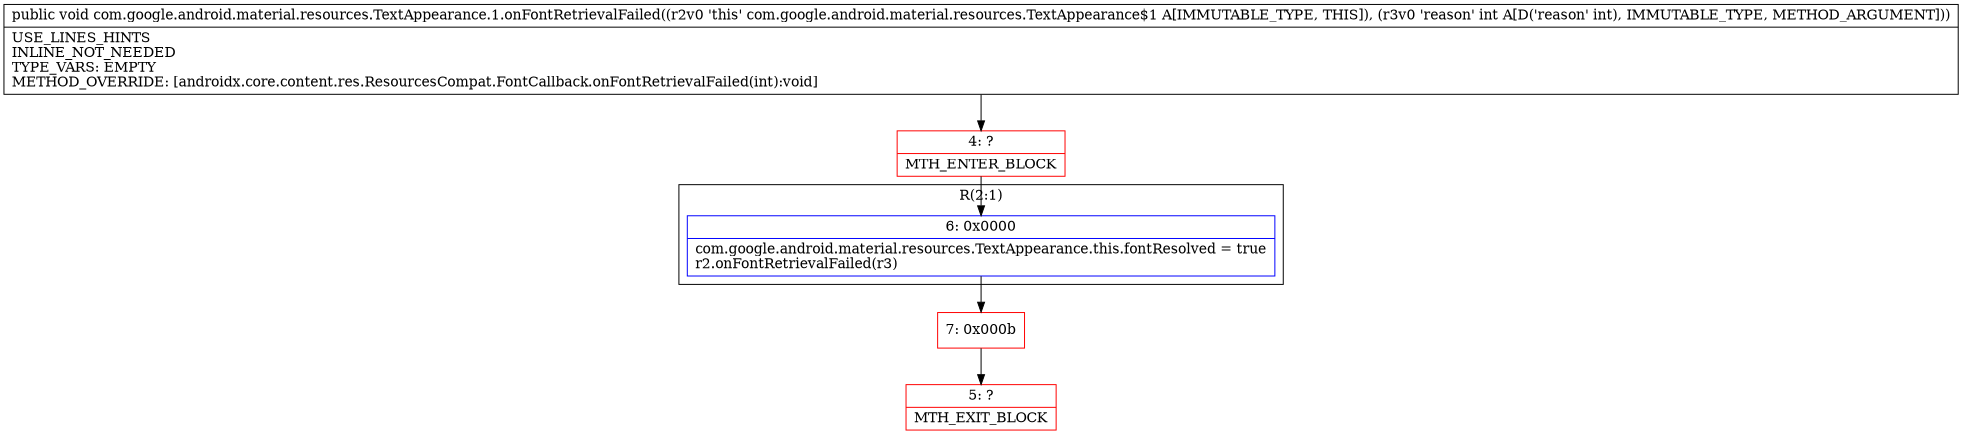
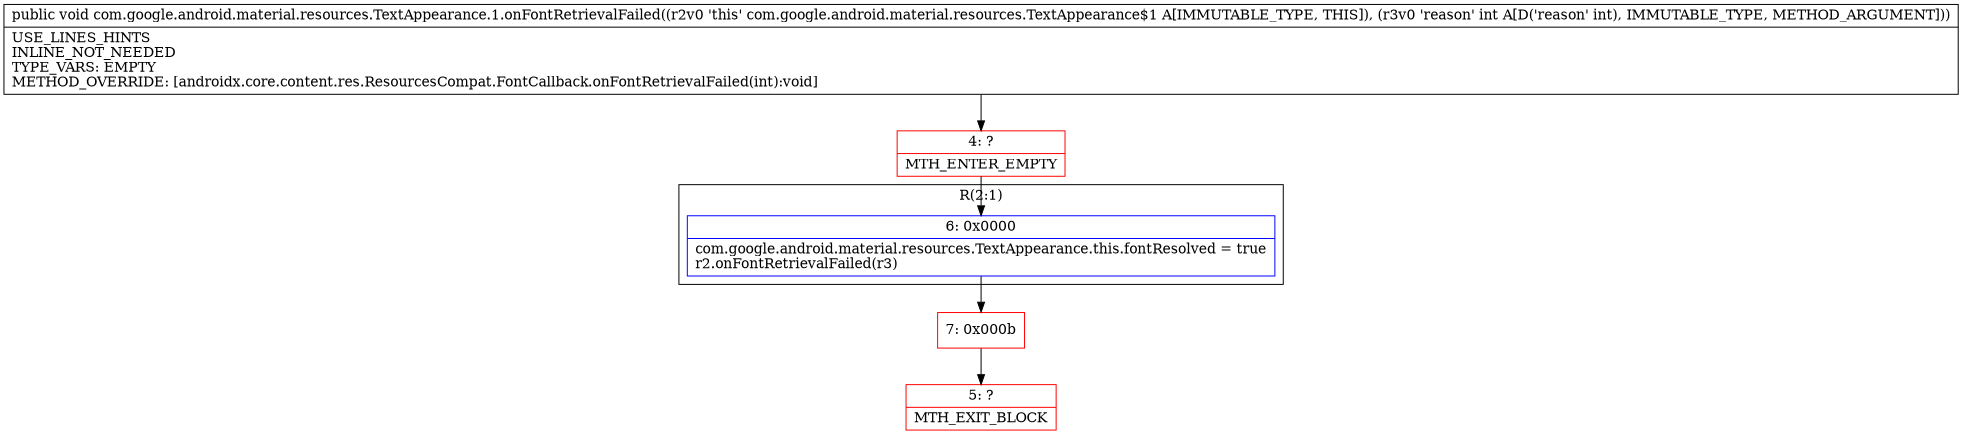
(981, 164) -> (981, 164)
